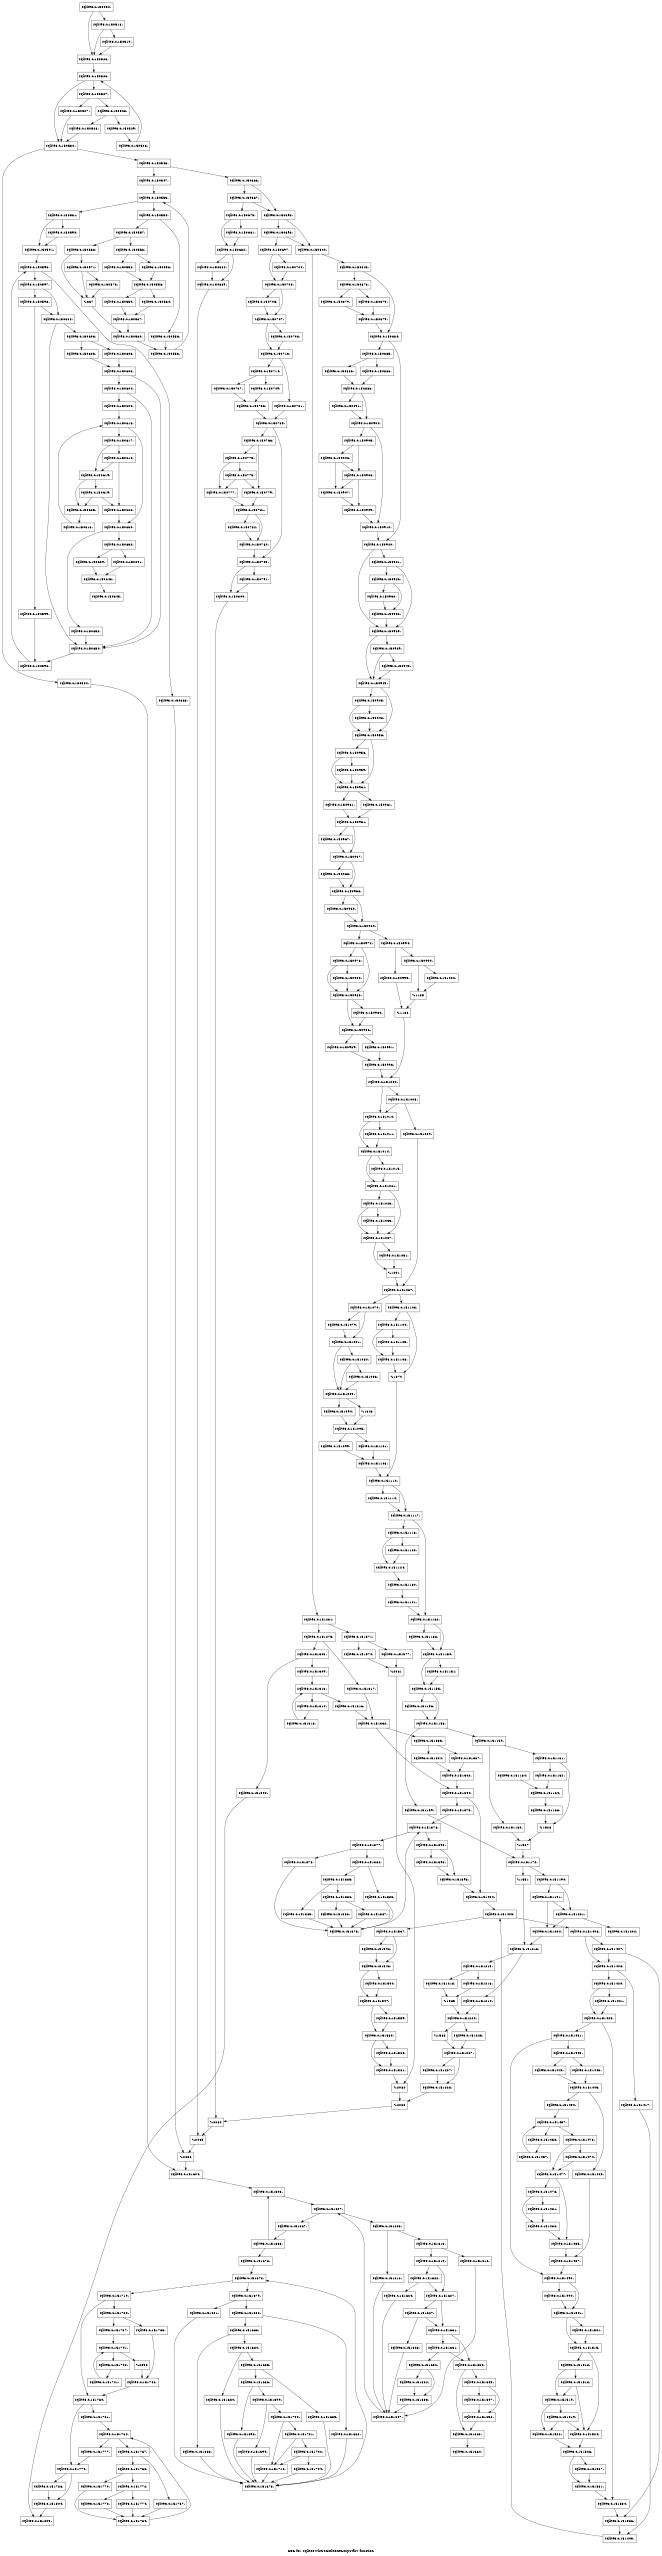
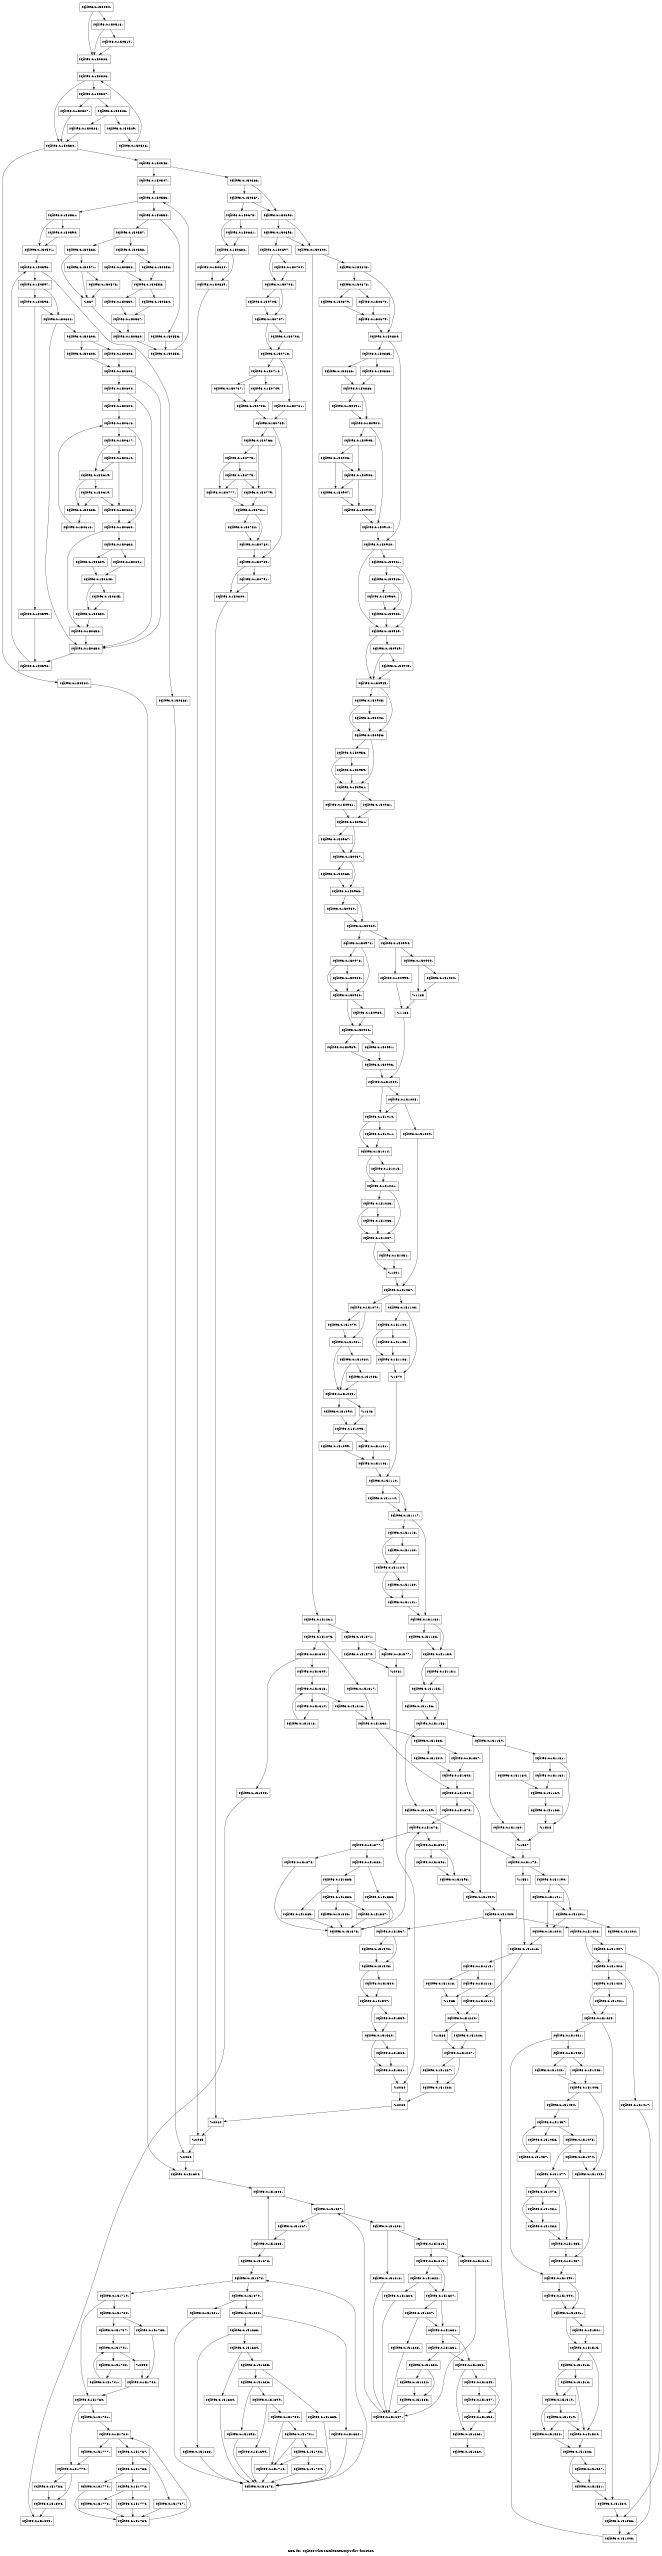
none -> (90, 614)
none -> (383, 1585)
(567, 2165) -> (584, 2165)
